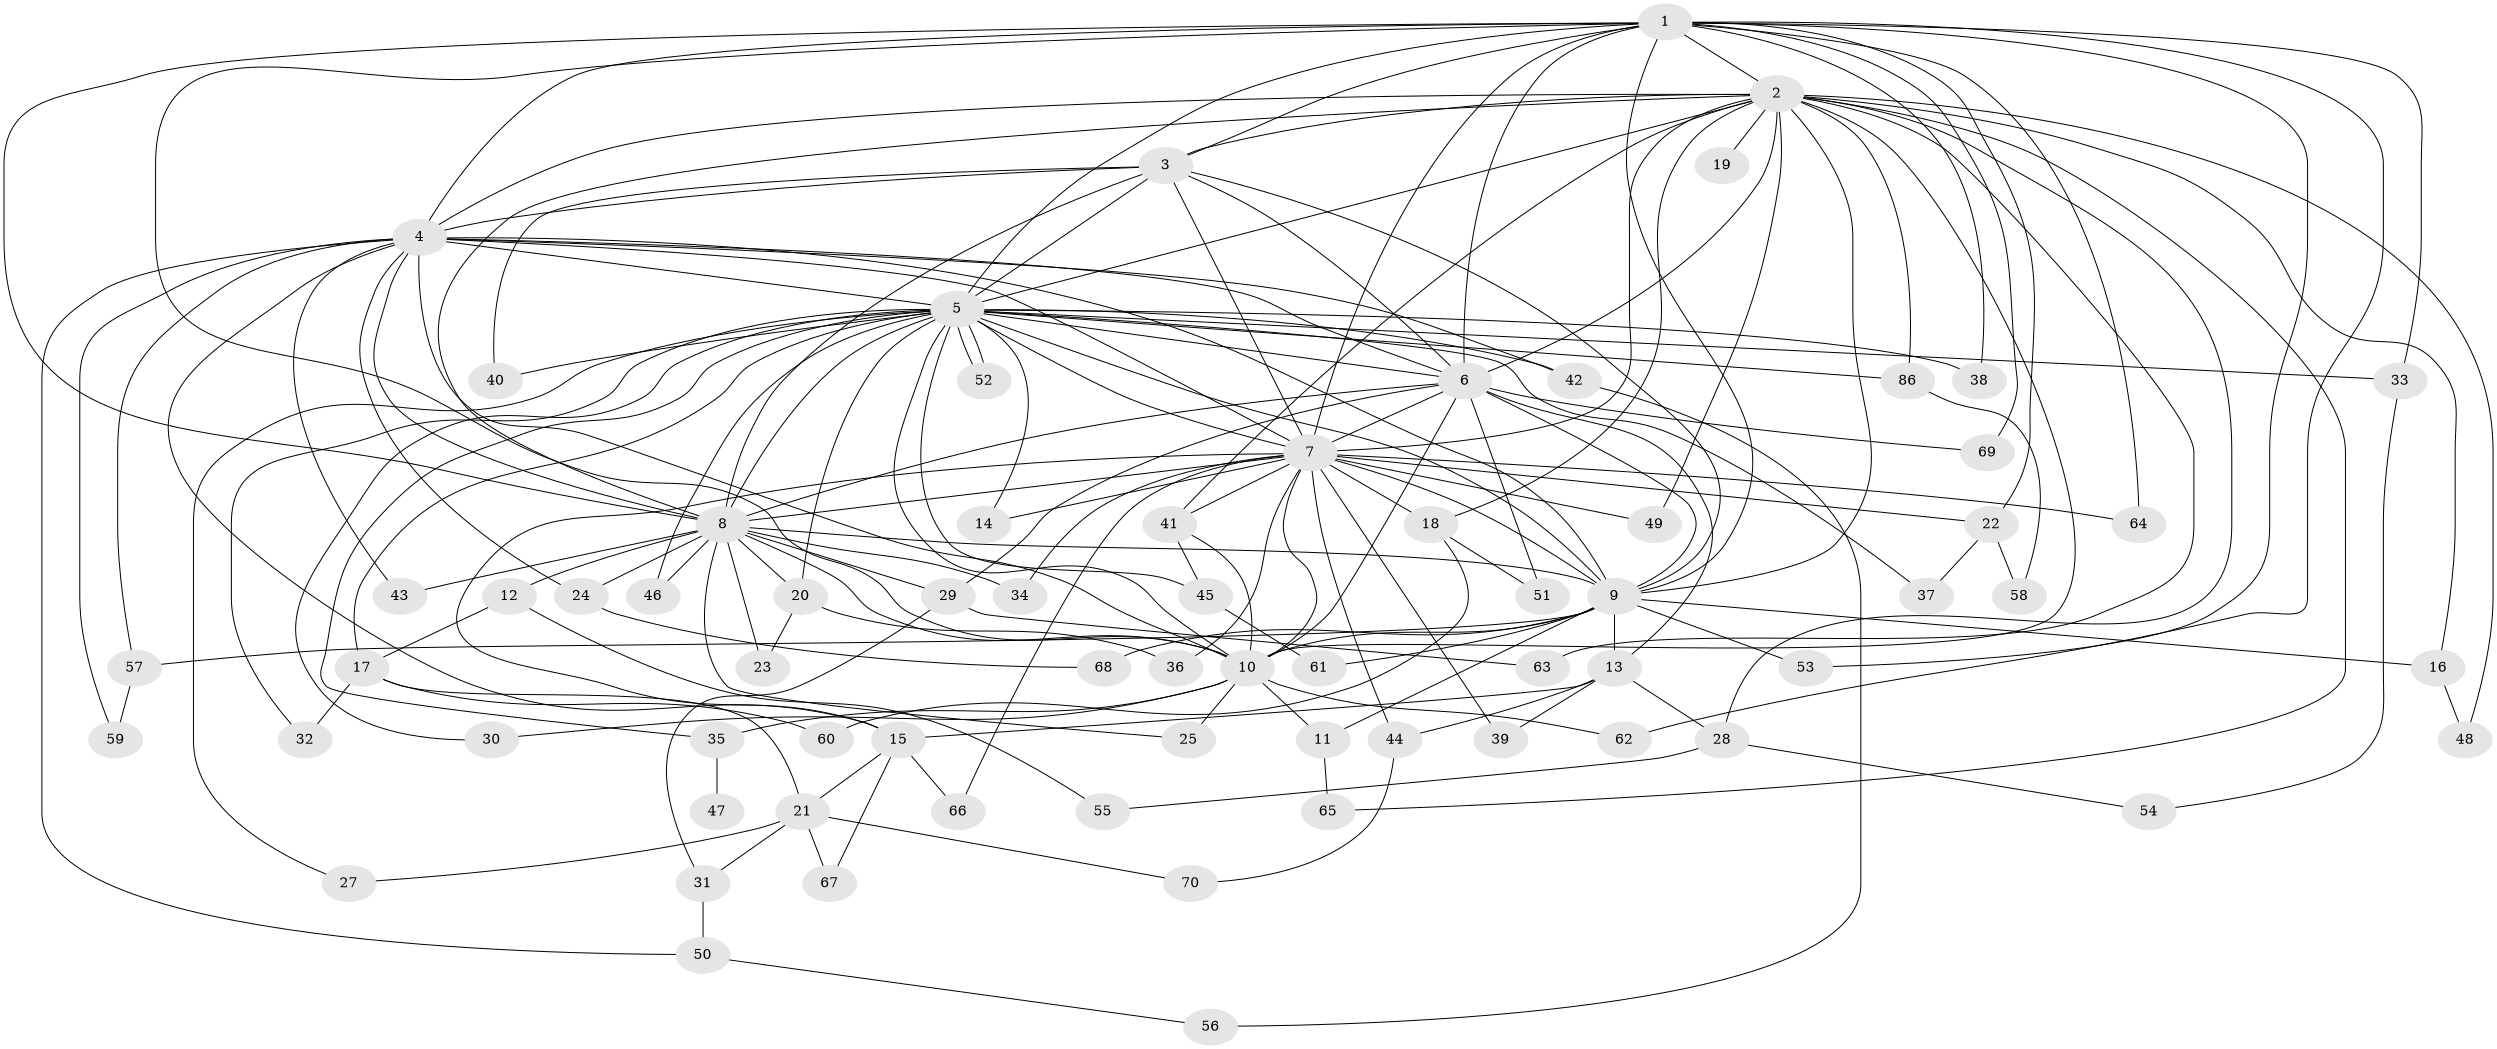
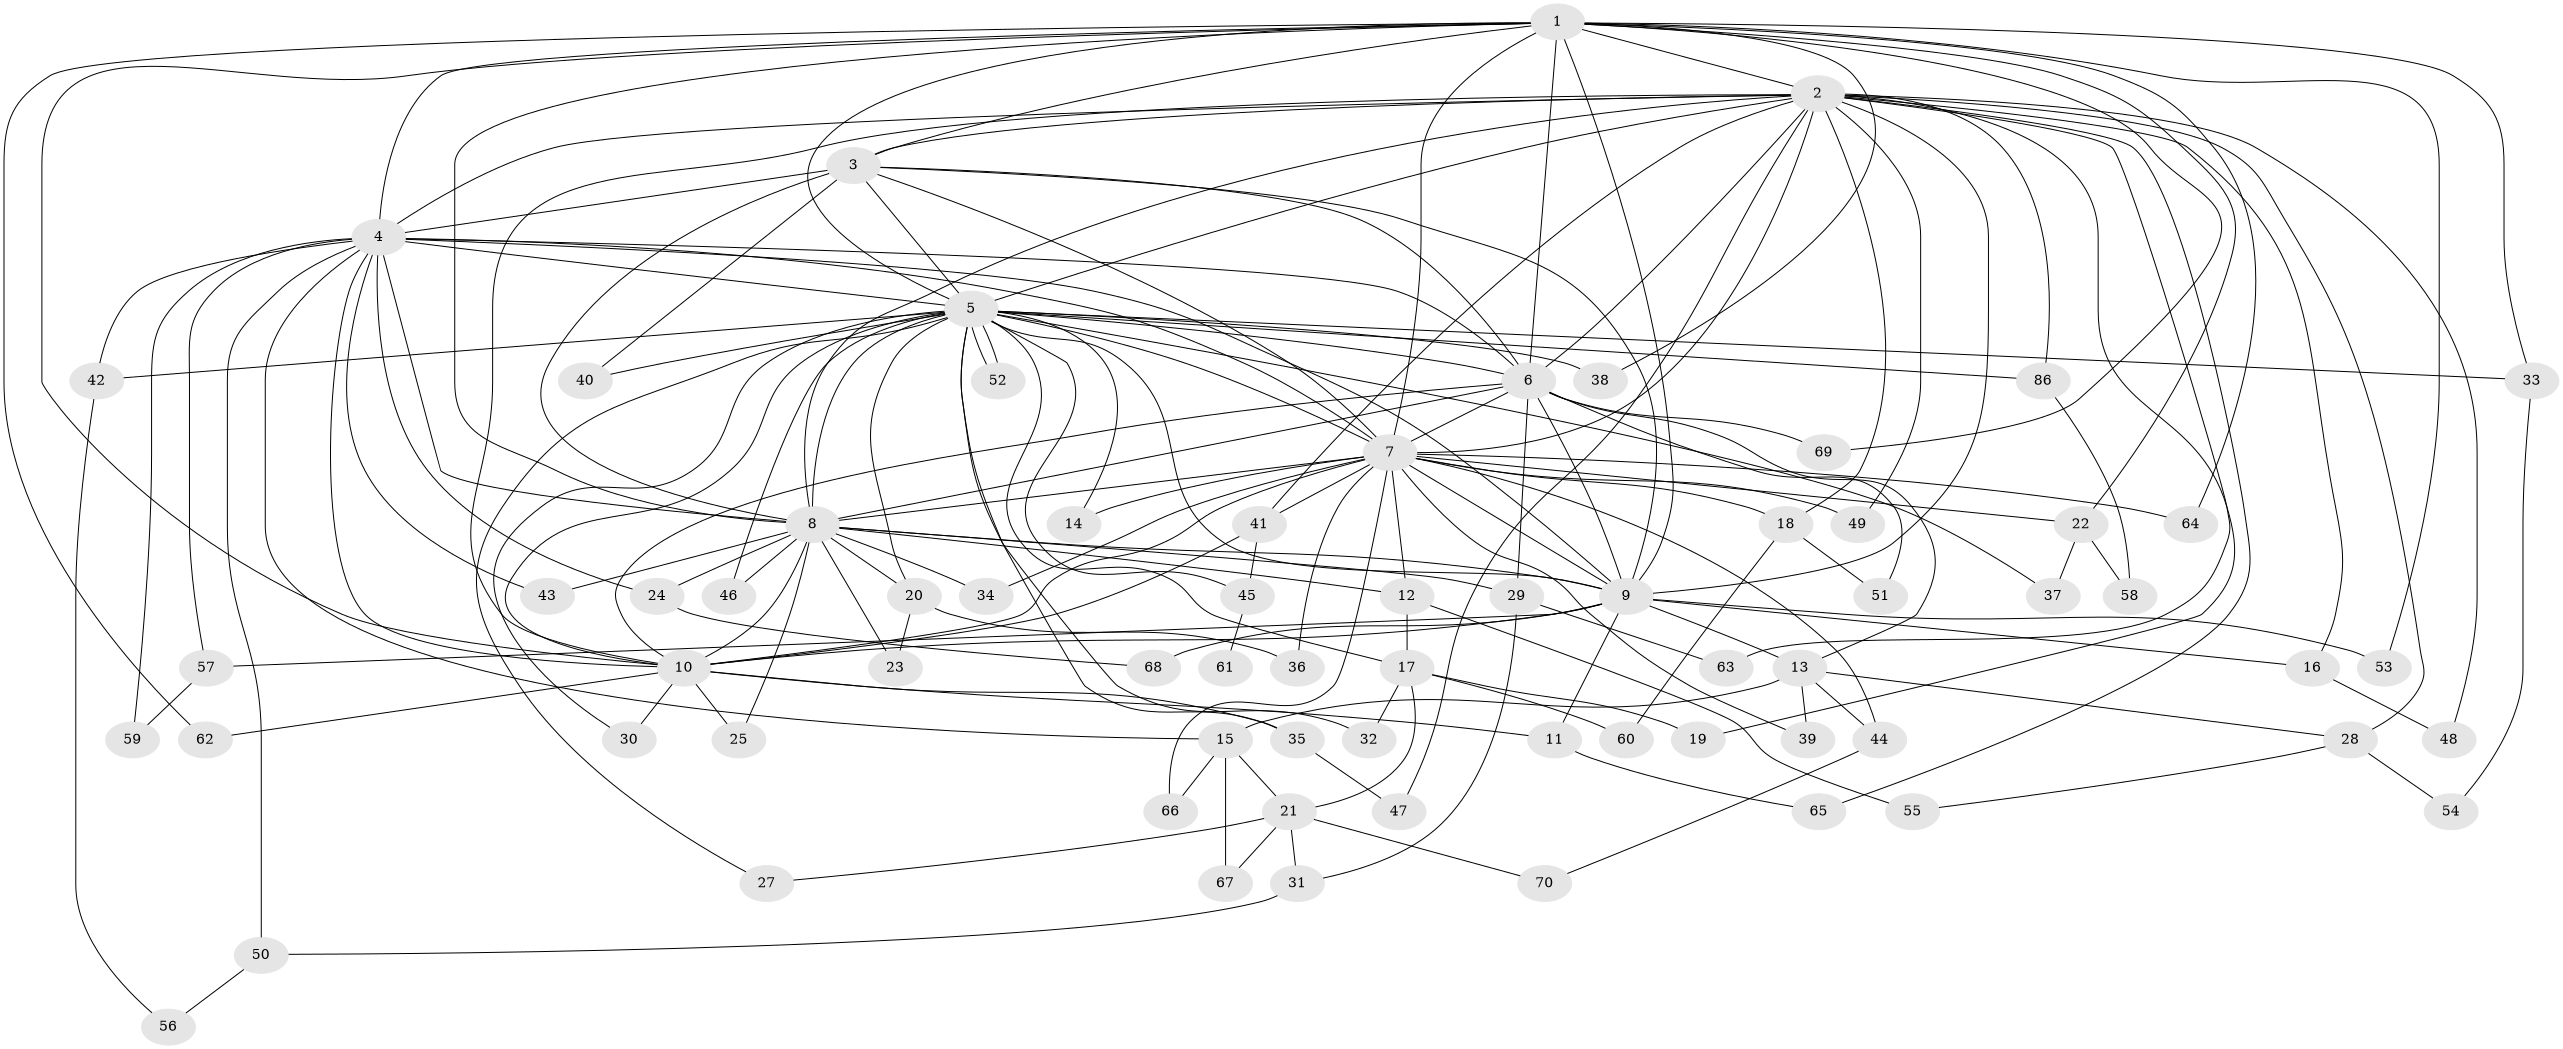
none -> (1594, 449)
(623, 515) -> (1399, 525)
(1490, 638) -> none
none -> (1556, 698)
